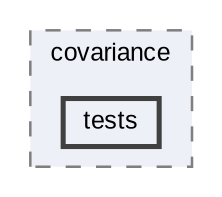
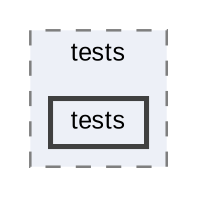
(111, 54) -> (99, 54)
